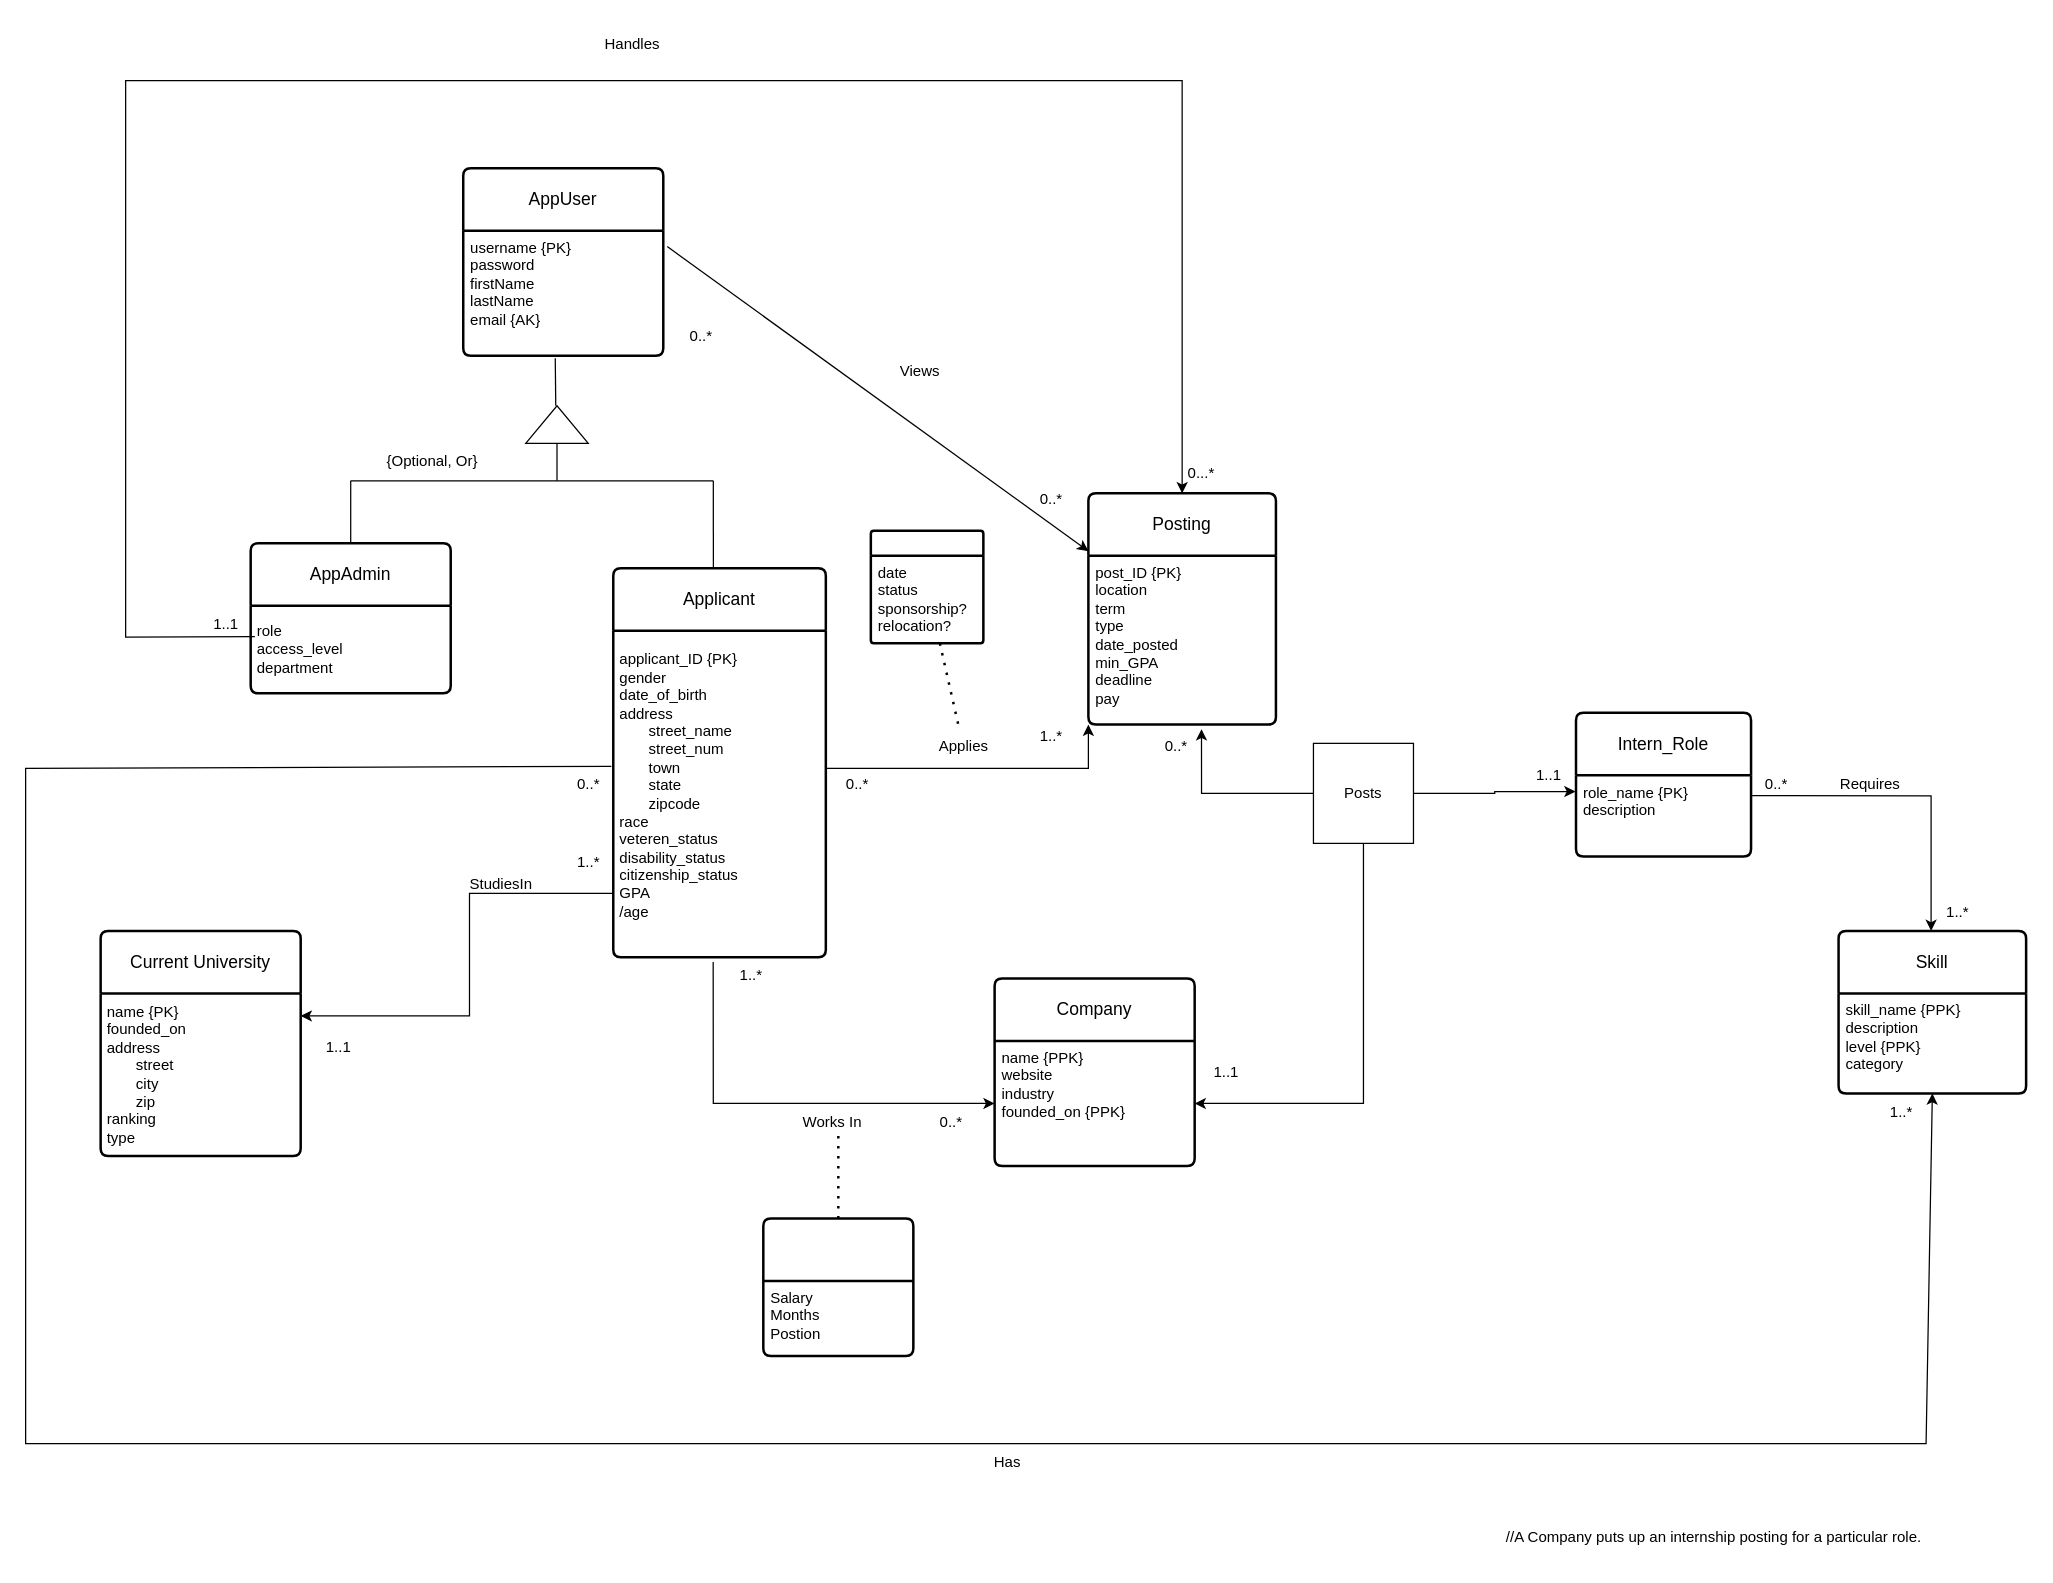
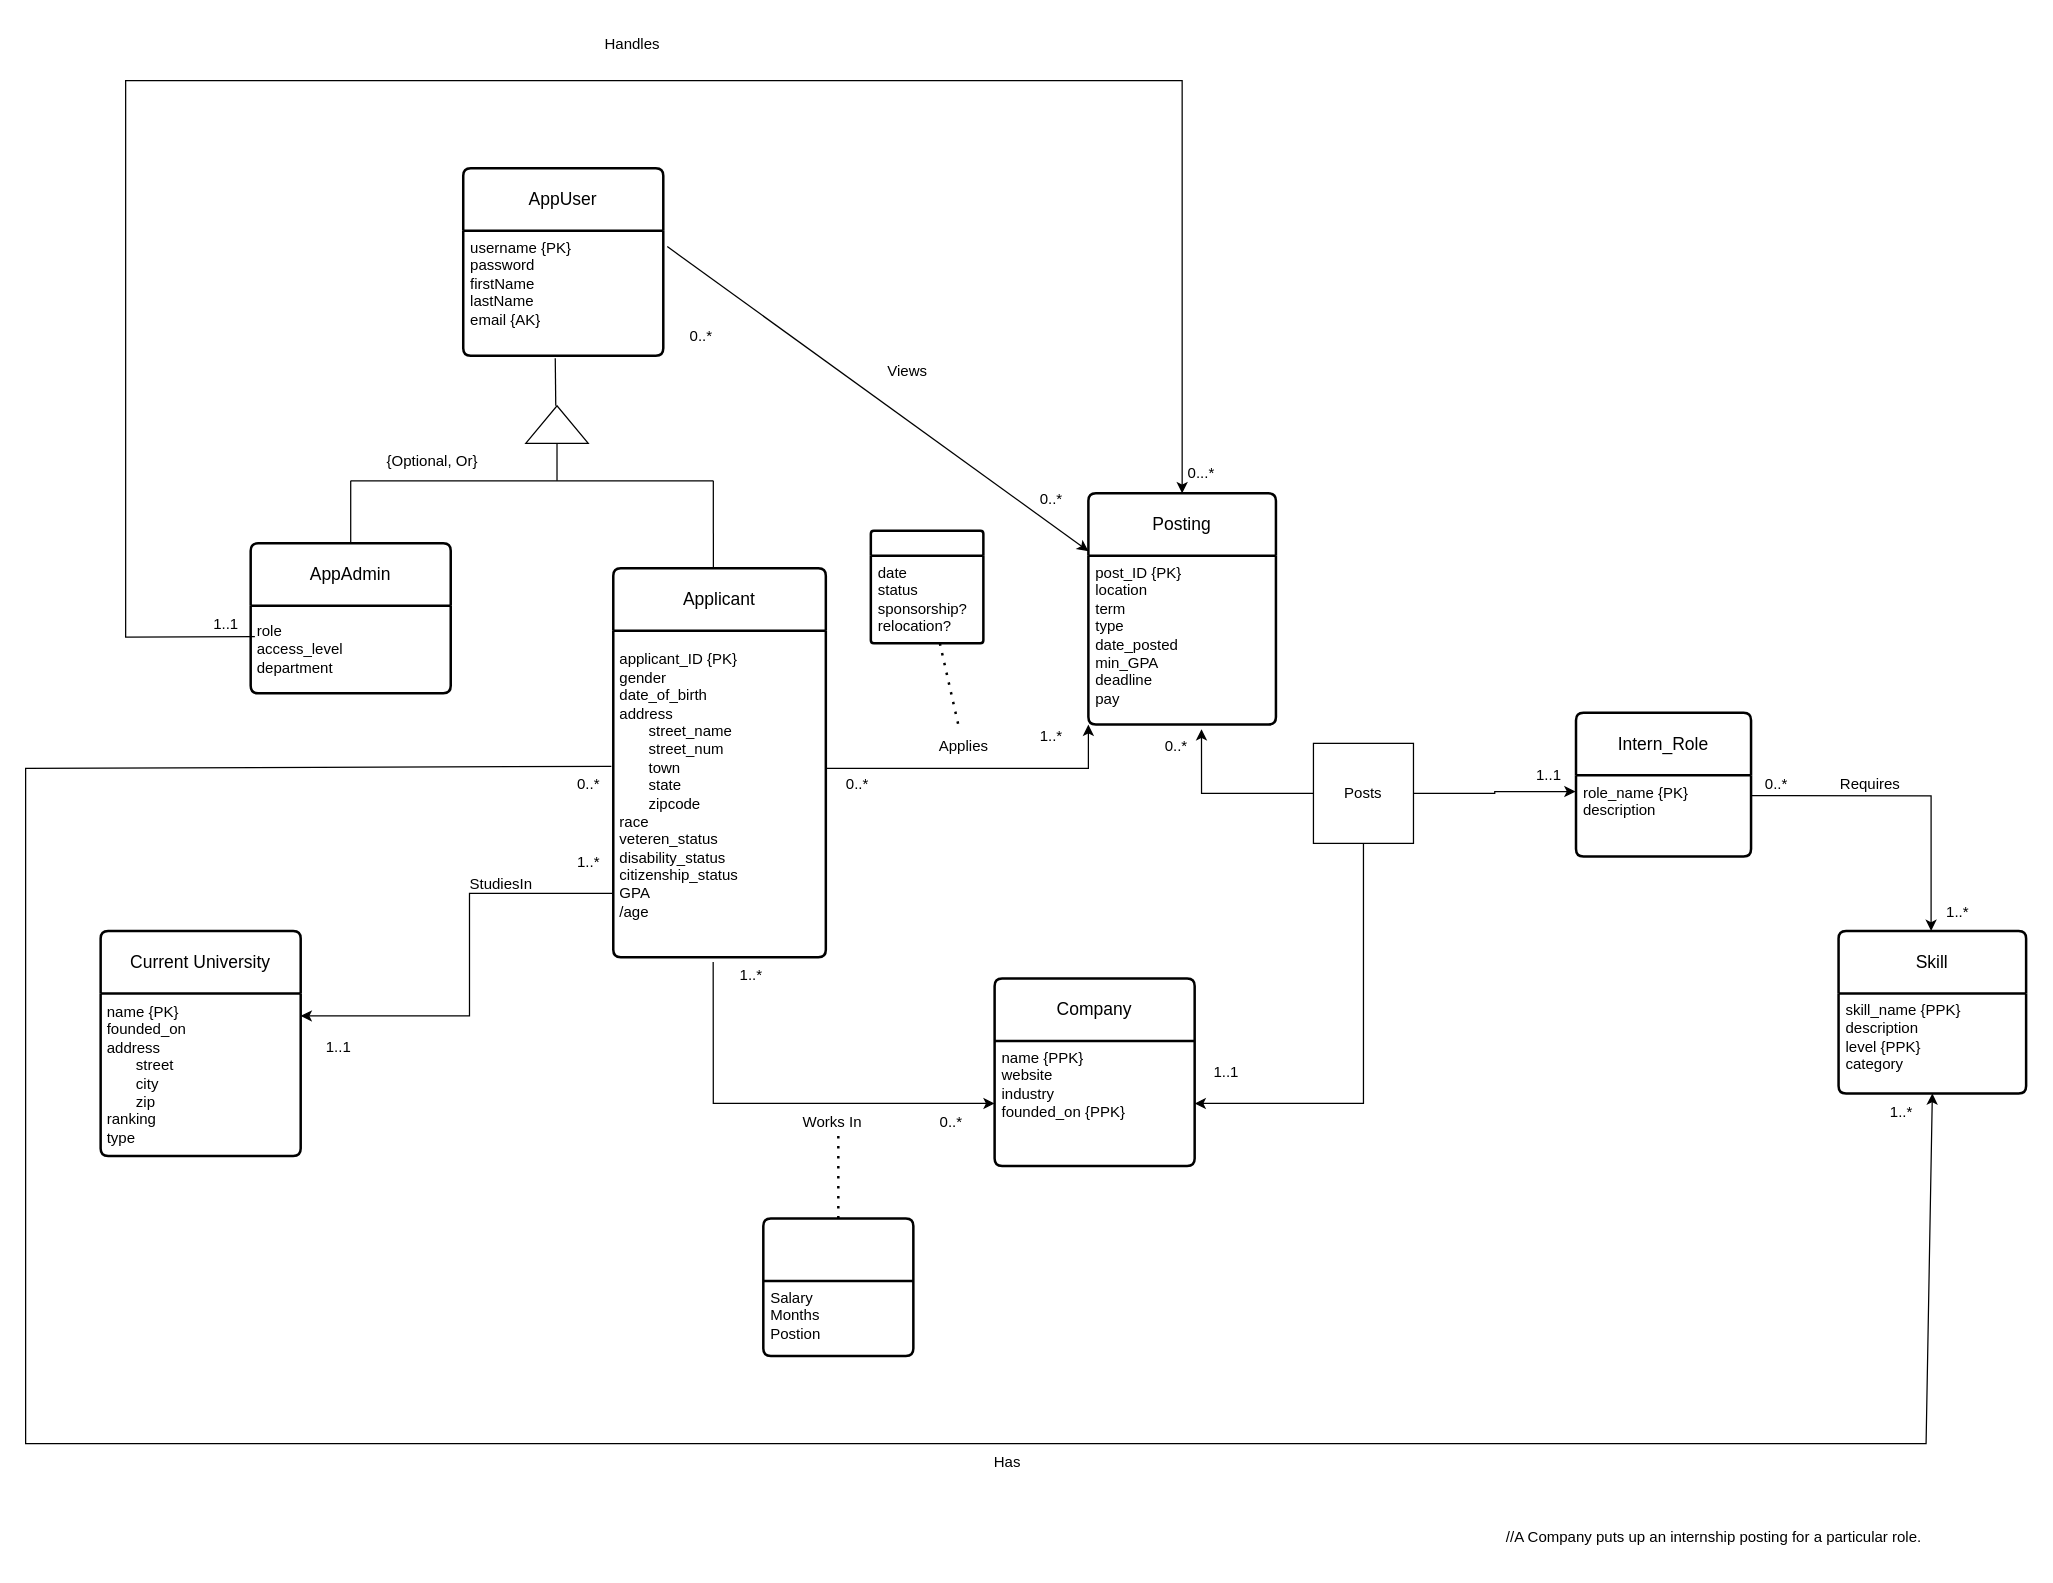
(919, 372) -> (907, 372)
